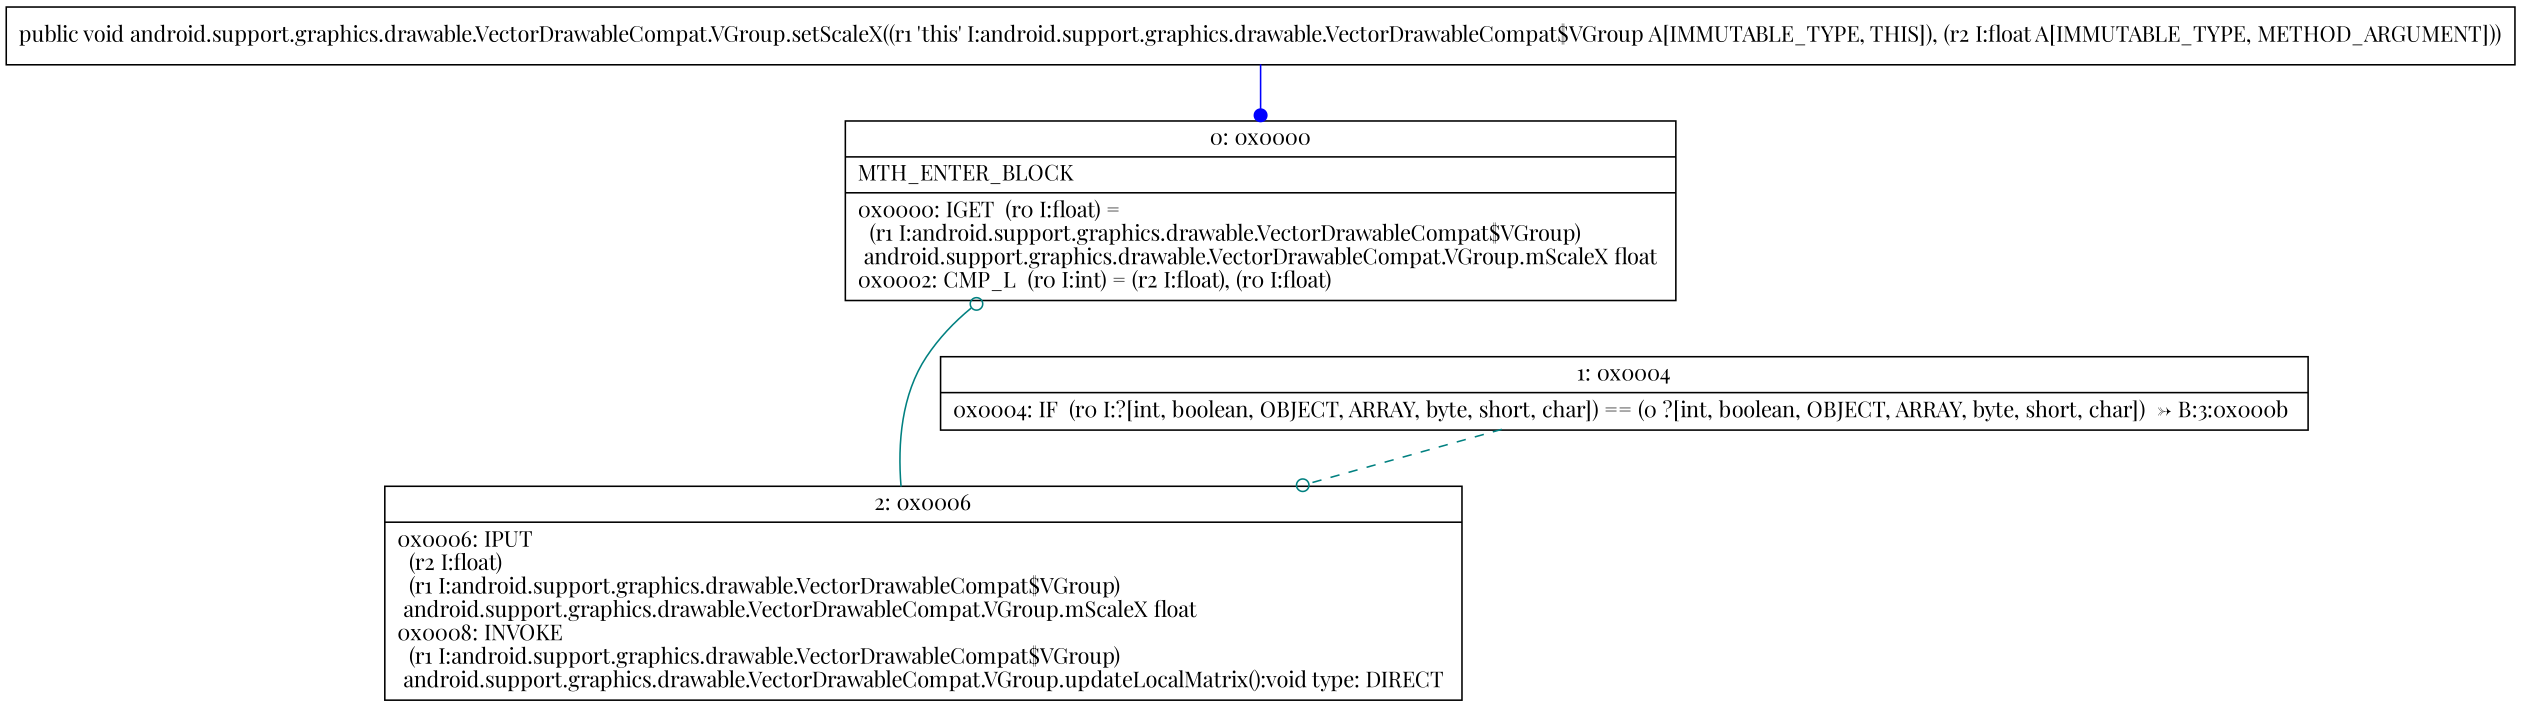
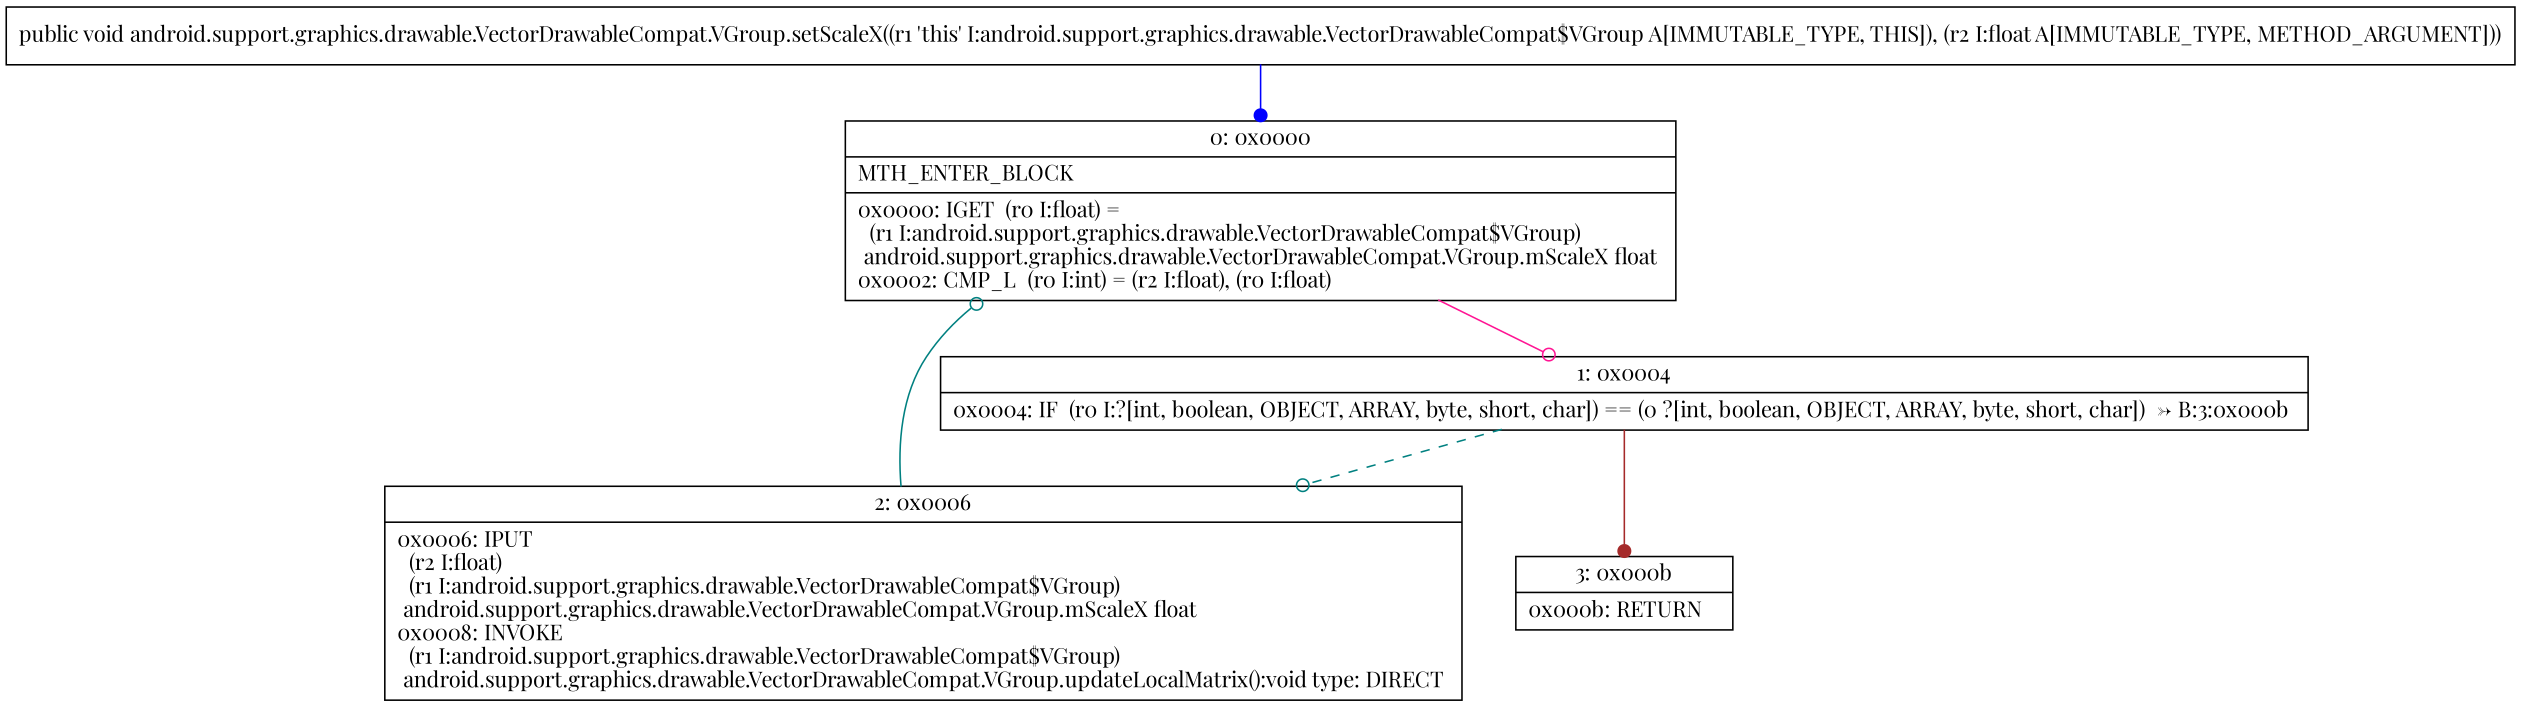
none -> (1491, 326)
none -> (1624, 593)
